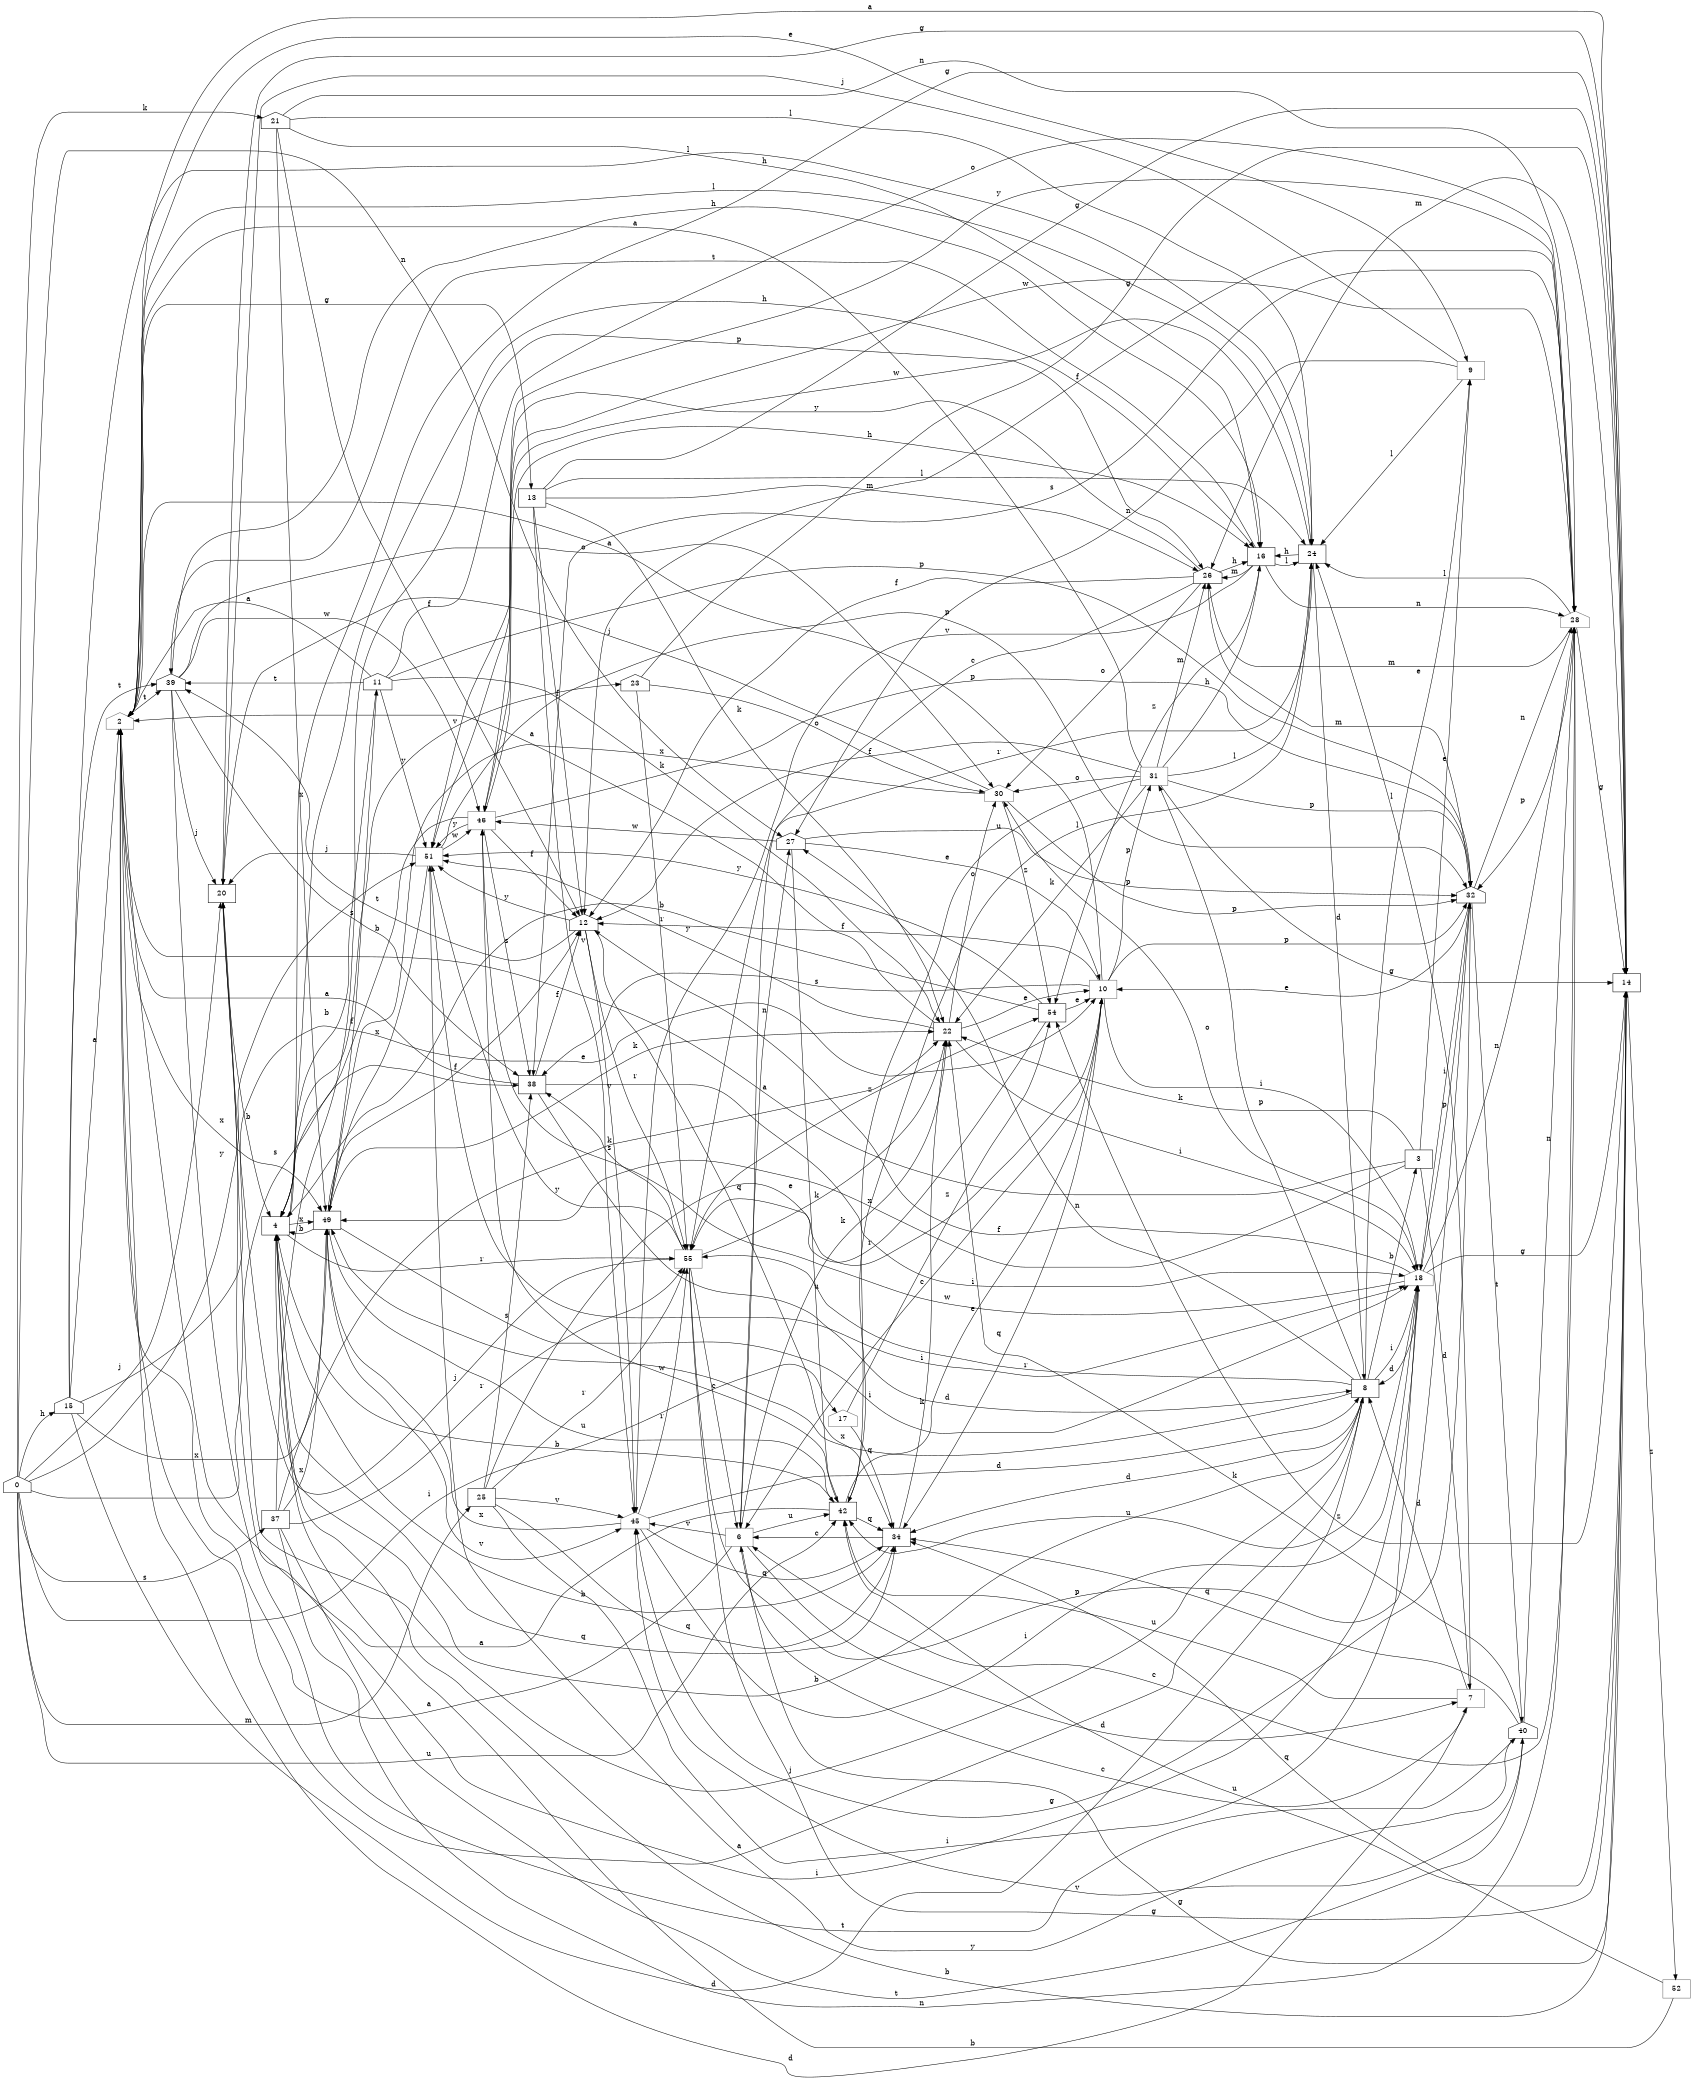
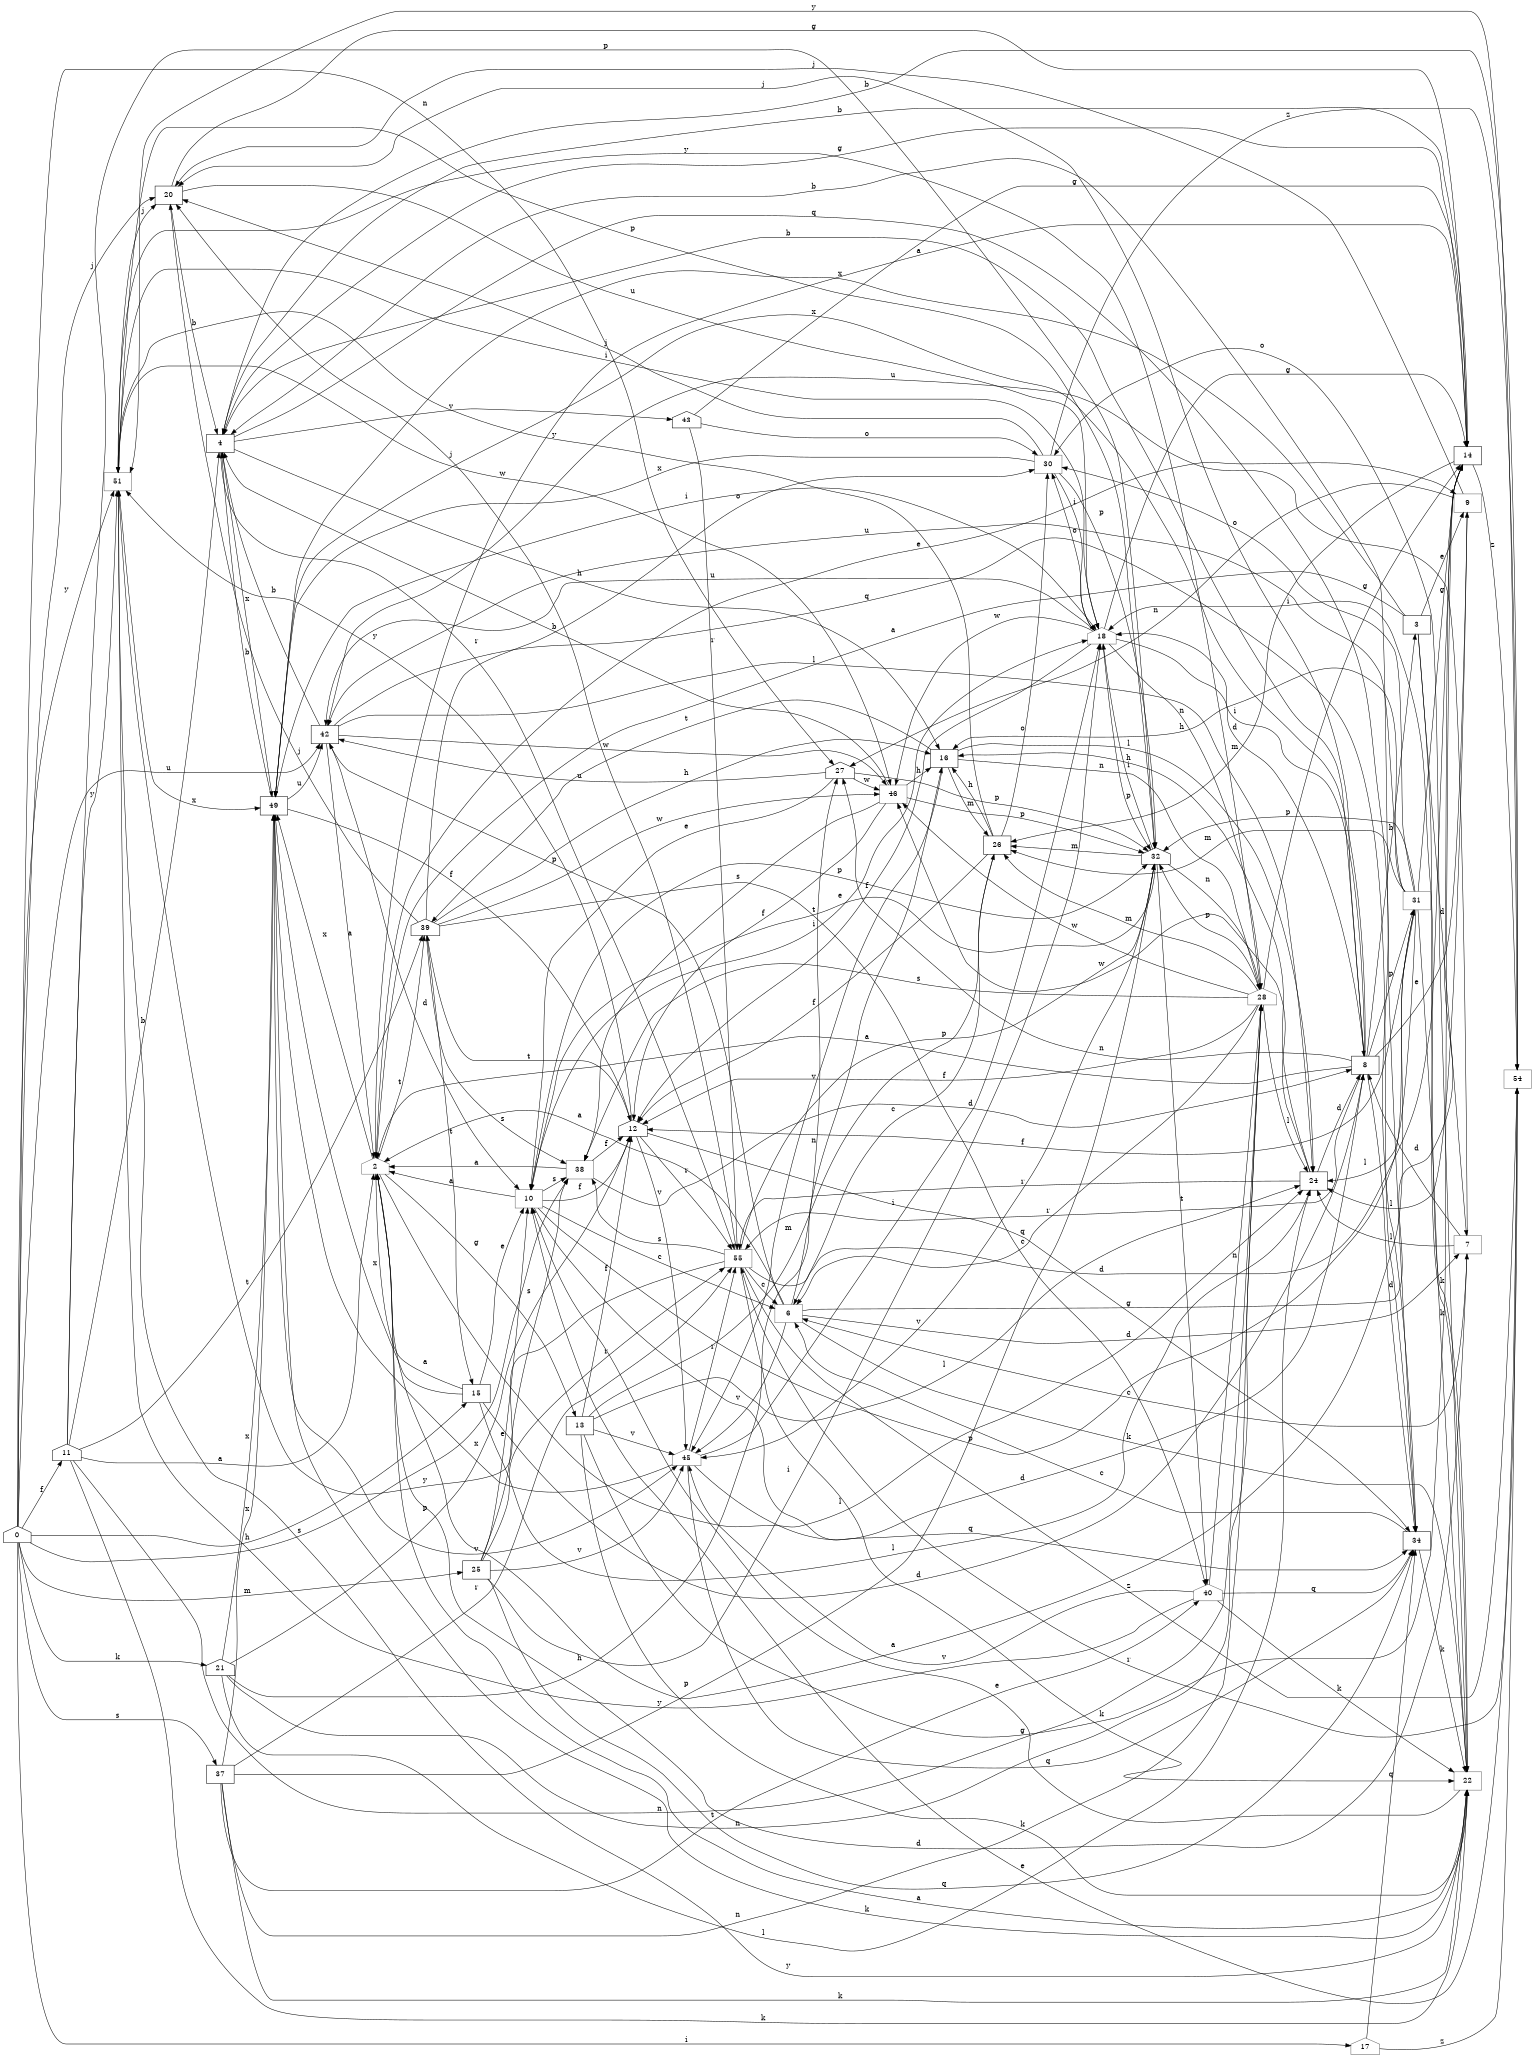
(973, 168) -> (660, 1809)
(438, 542) -> (909, 1556)
(1208, 576) -> (997, 845)
(429, 604) -> (425, 1508)
(635, 684) -> (687, 421)
(1142, 758) -> none
(999, 794) -> (1048, 464)
(452, 832) -> none
(1052, 1013) -> (1518, 1079)
(355, 1018) -> (41, 1497)
(73, 1025) -> (451, 1158)
(948, 1032) -> (1468, 1781)
(532, 1085) -> (580, 1170)
(935, 1279) -> (1081, 536)
(973, 1309) -> (425, 1003)
(69, 1406) -> (476, 1394)
(791, 1516) -> (554, 860)
(1523, 1731) -> (1208, 1593)
(1052, 1801) -> (919, 1322)
(1586, 1863) -> none
(817, 1873) -> (633, 291)
(1154, 1912) -> (1102, 1270)
(1677, 1989) -> none
